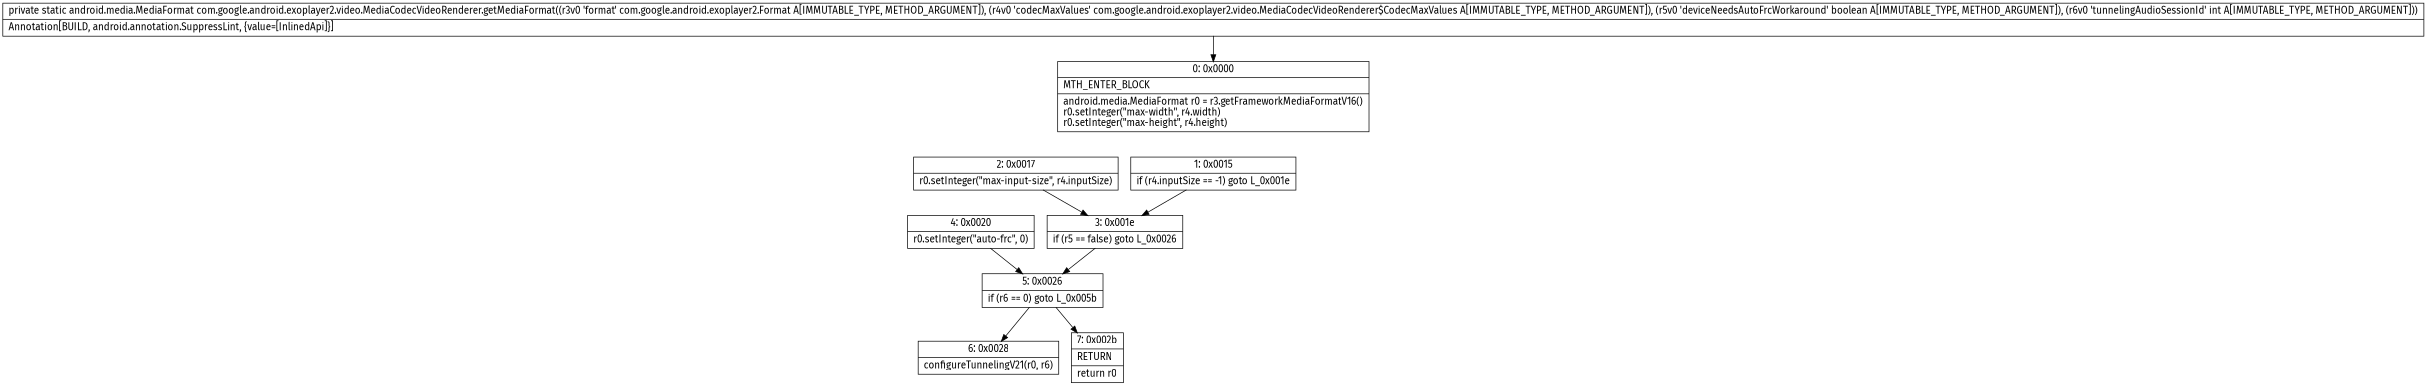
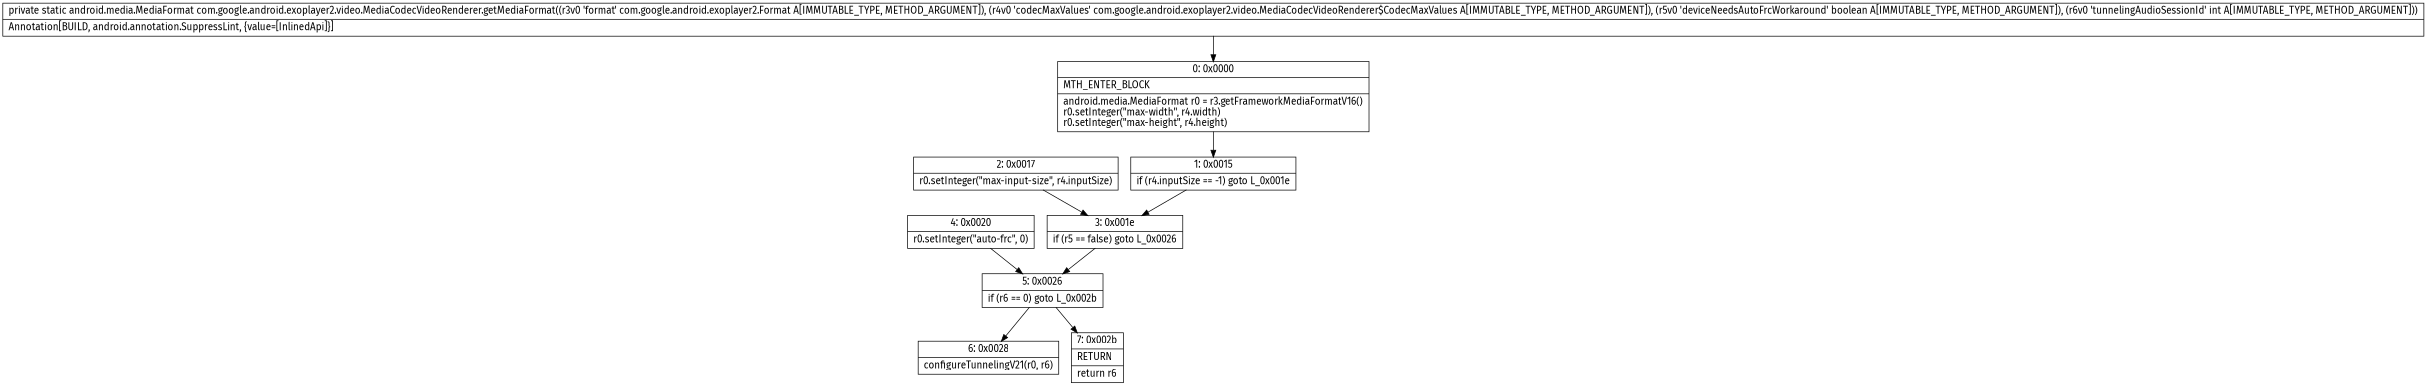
none -> (1213, 141)
(1043, 299) -> (1043, 299)
(1097, 374) -> (1097, 374)
